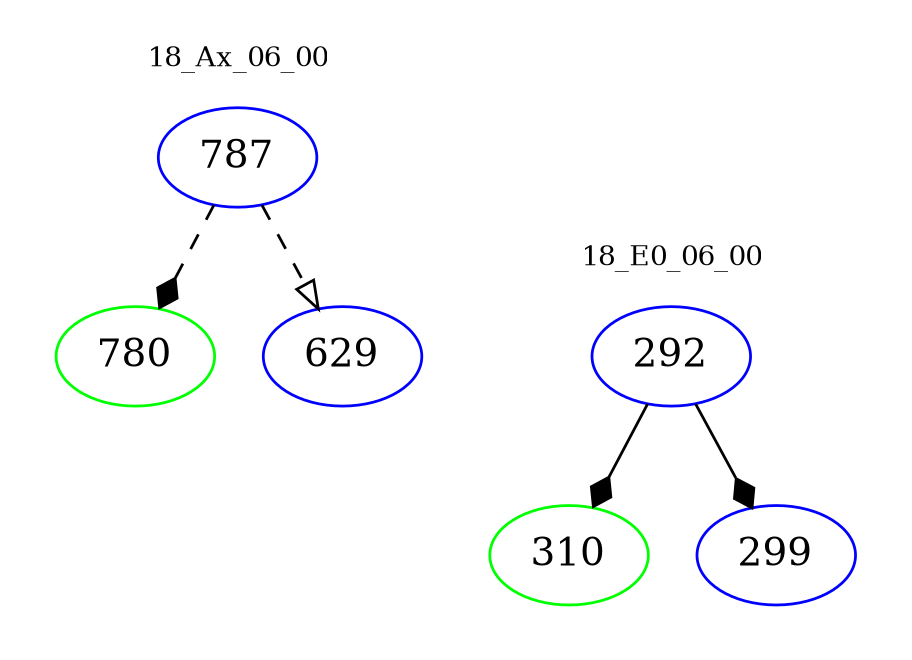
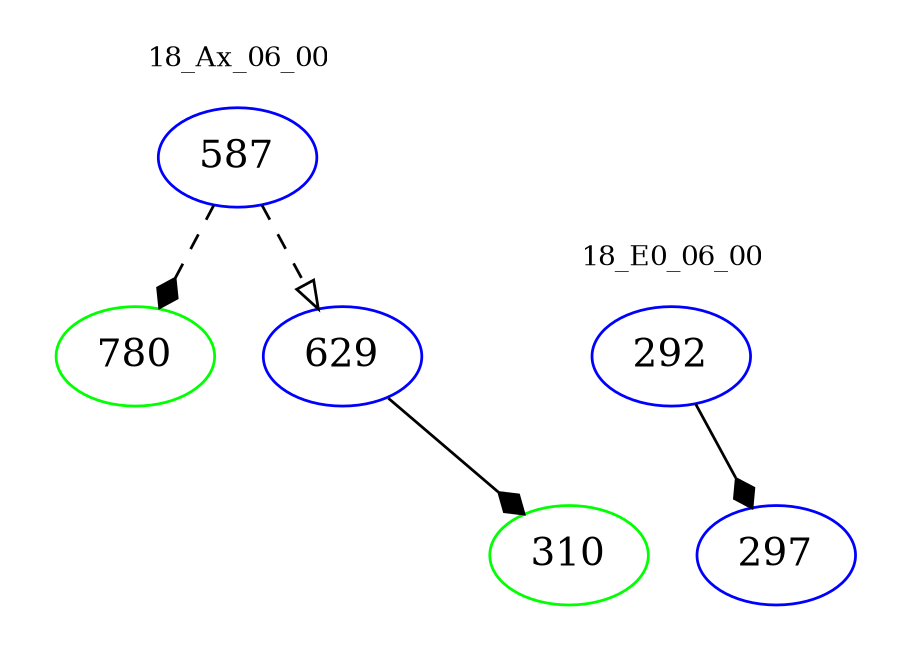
(238, 157) -> (238, 157)
(628, 440) -> (443, 445)
(776, 555) -> (776, 555)
